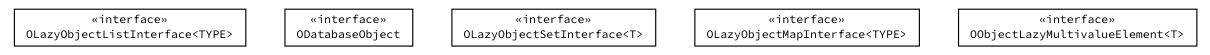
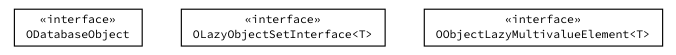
(130, 28) -> none
(807, 28) -> none
